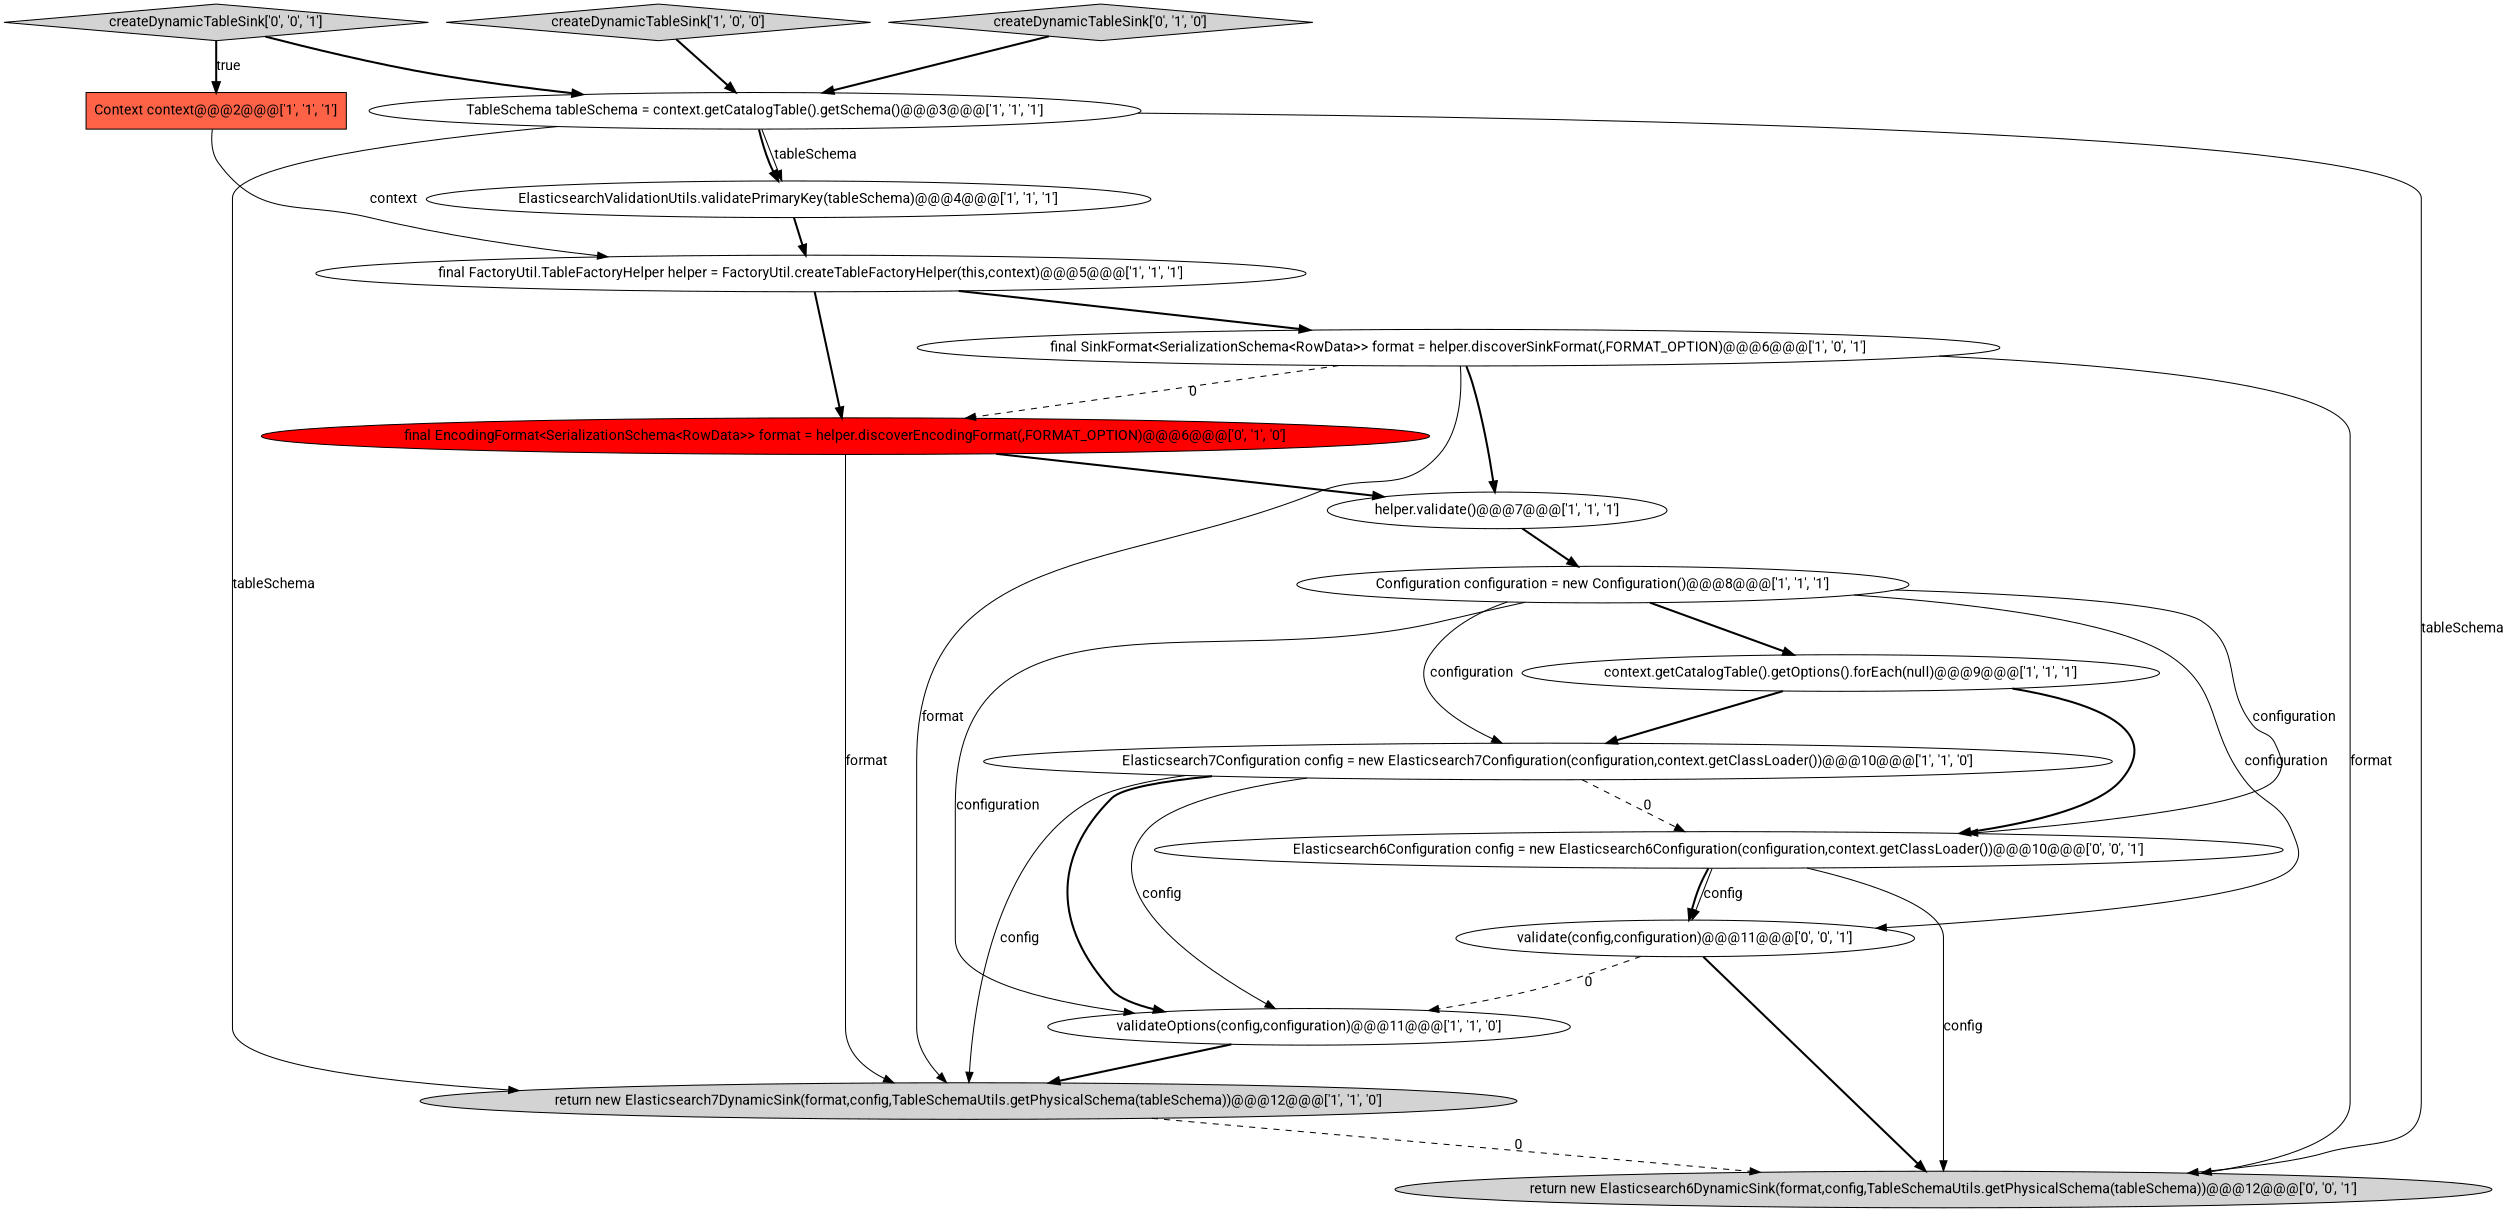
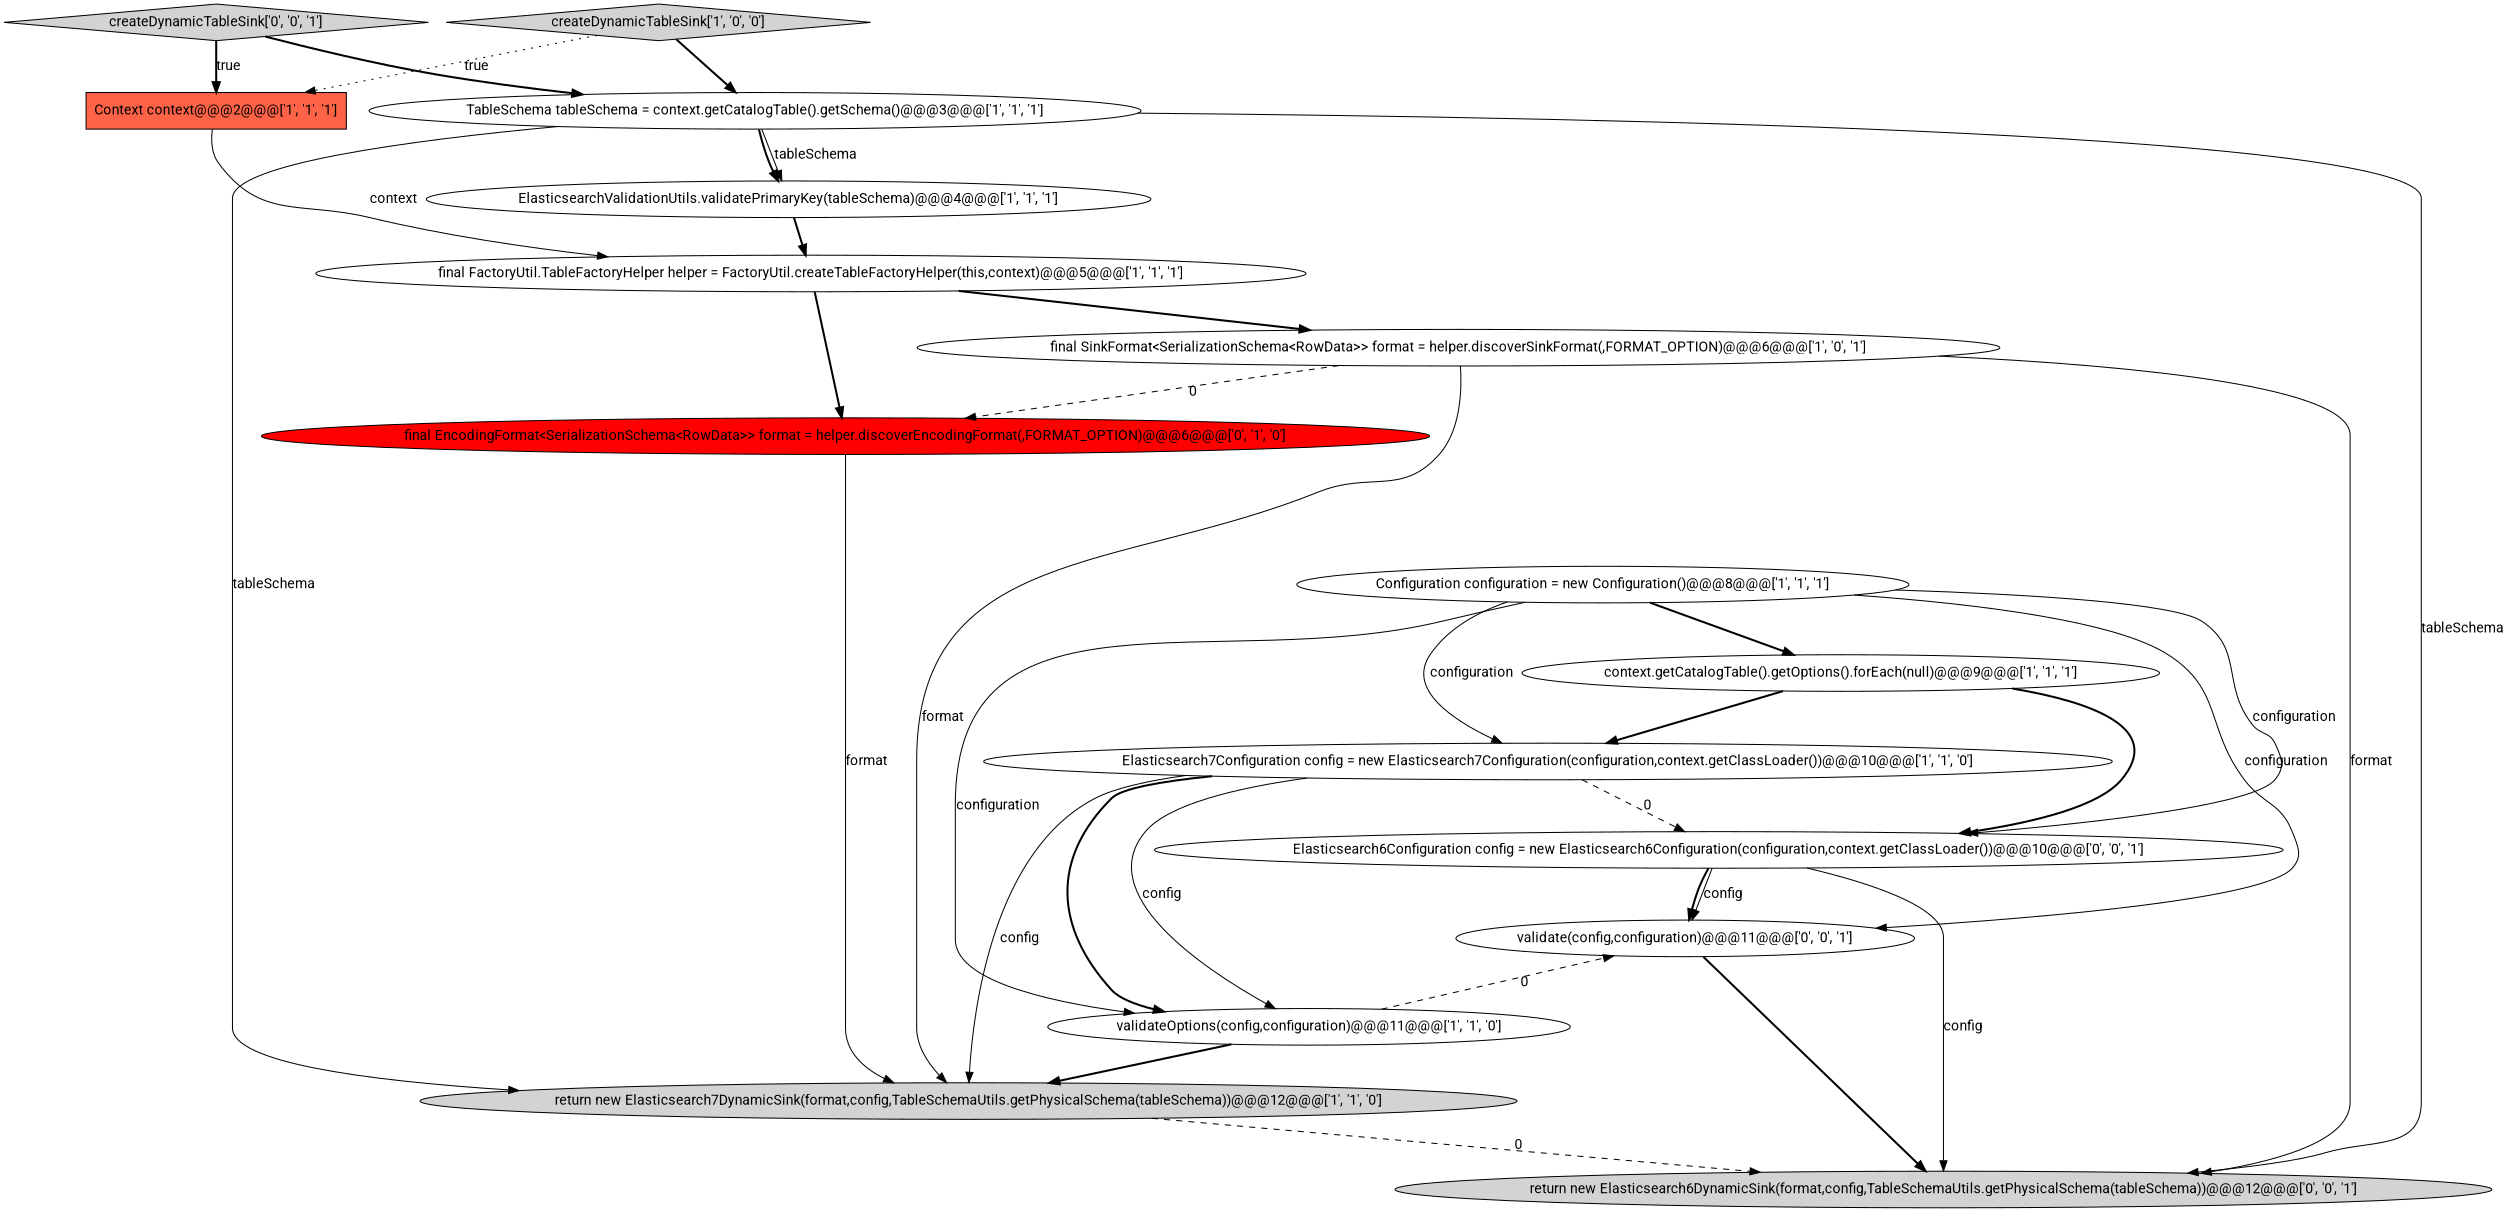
(1101, 22) -> none
none -> (456, 63)
(1497, 510) -> none
(1541, 988) -> (1493, 984)
